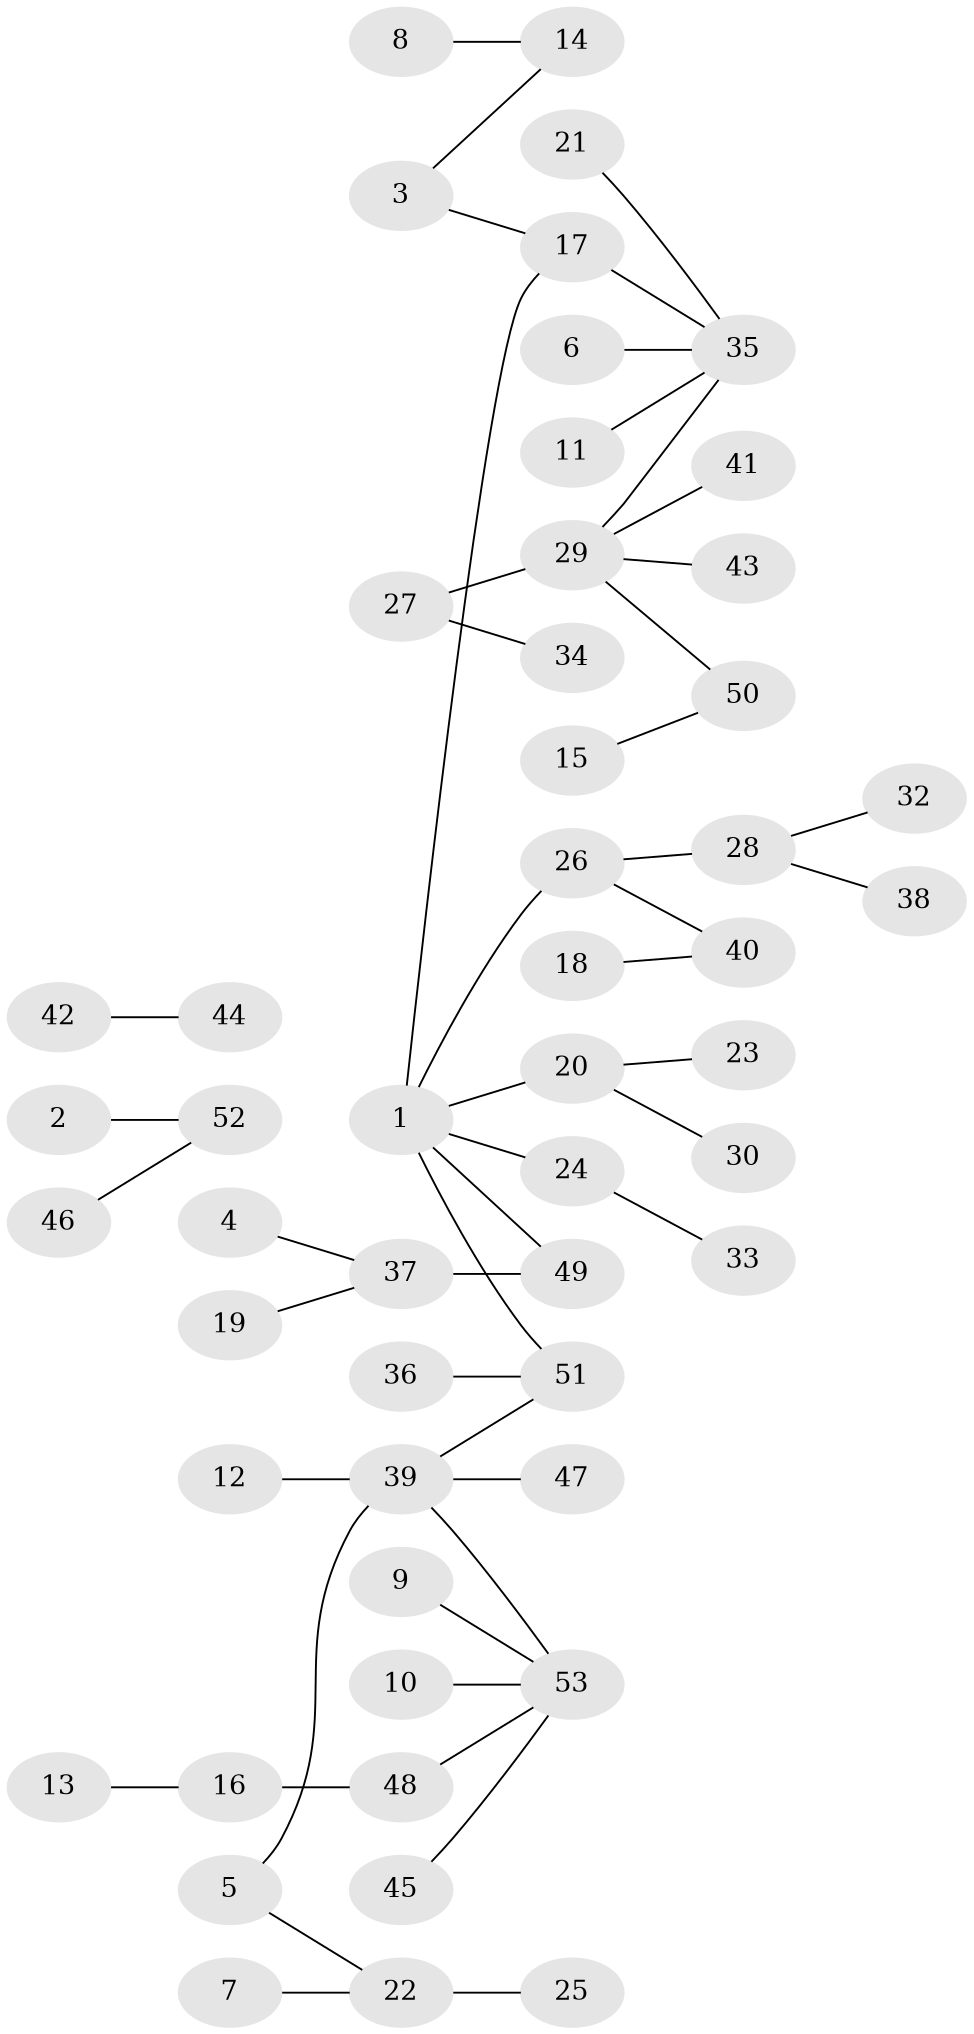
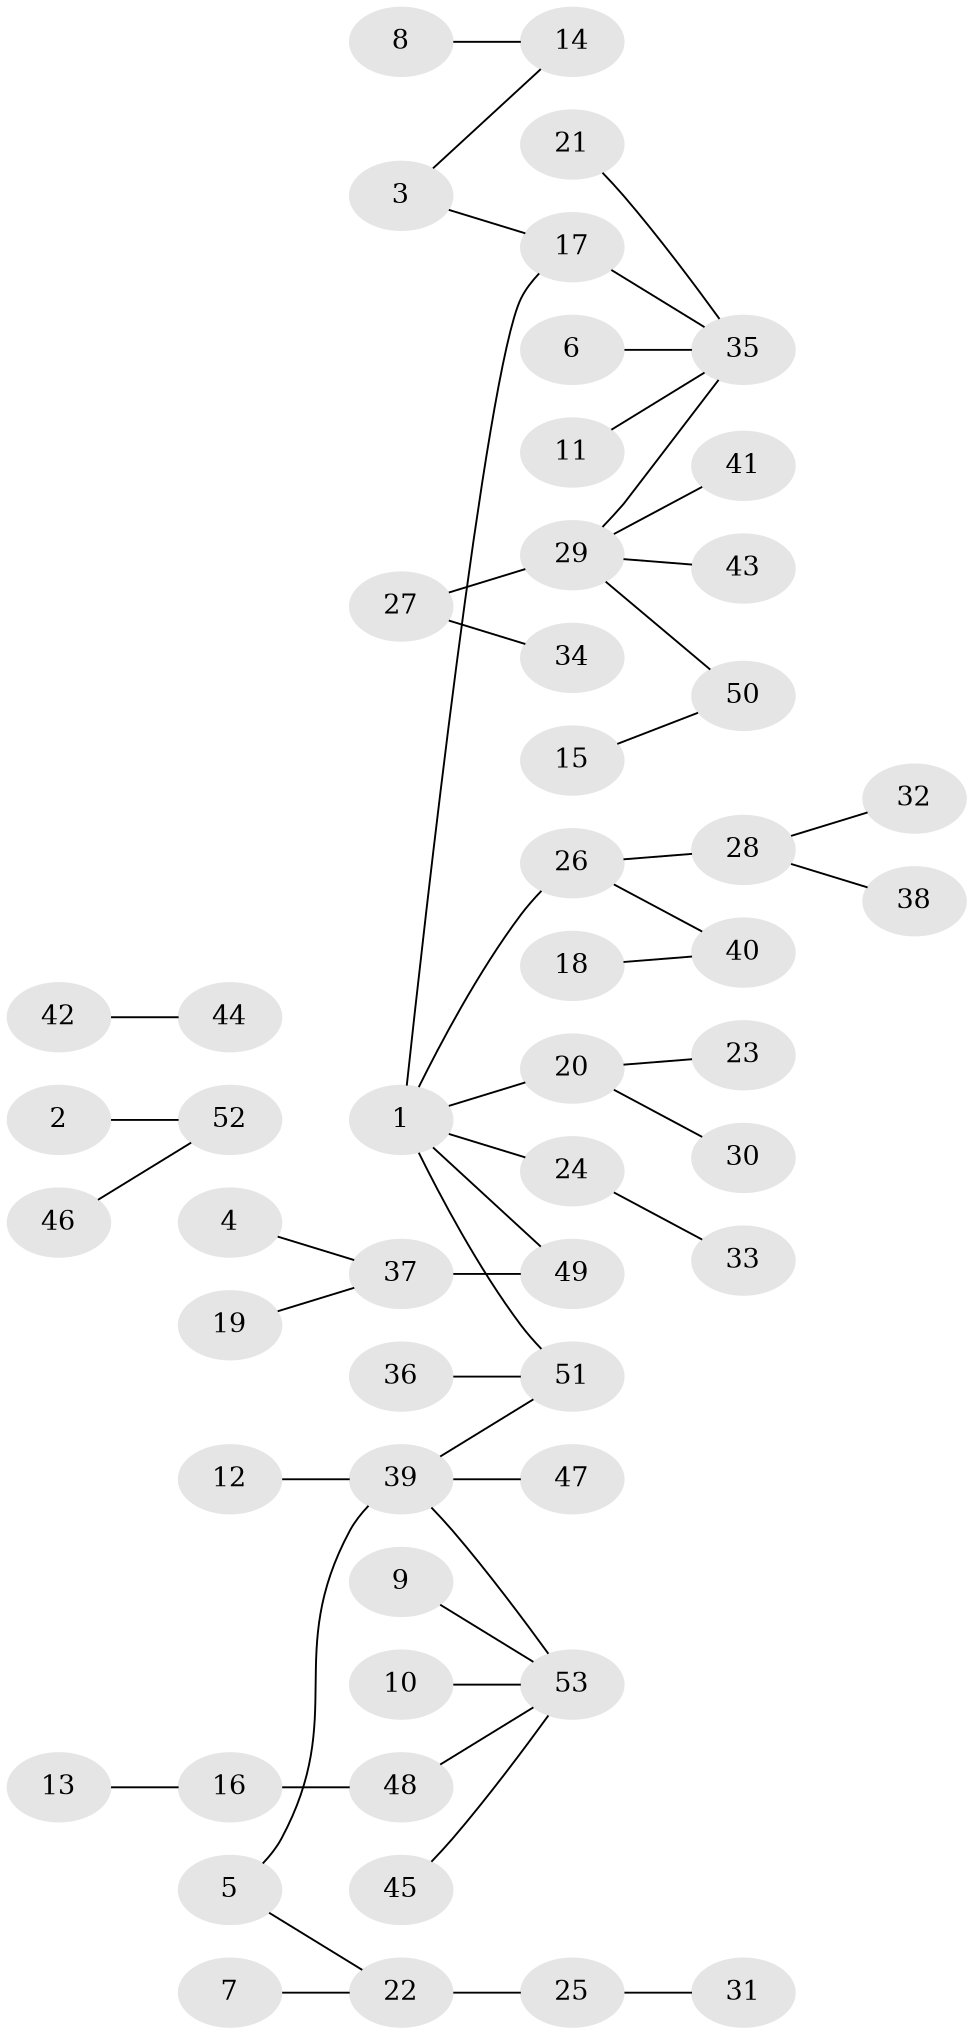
none -> (743, 1993)
